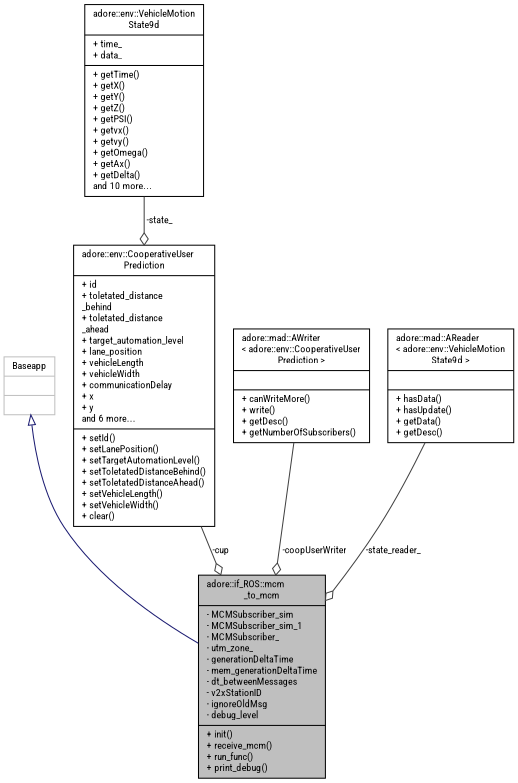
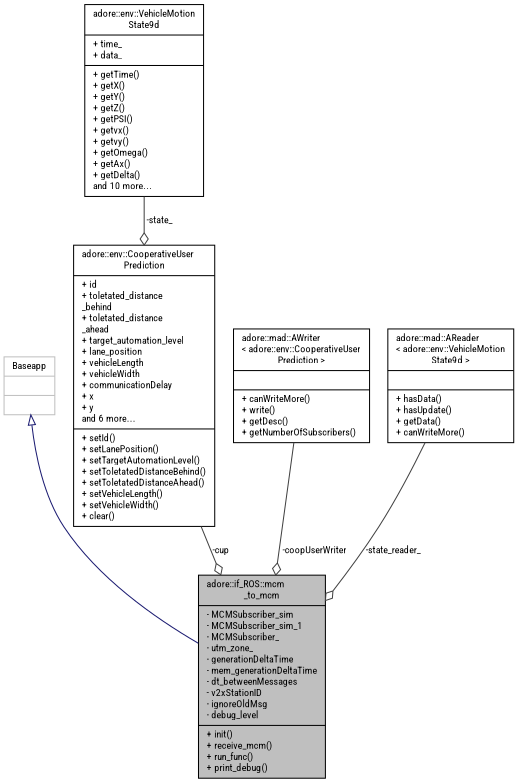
(419, 433) -> (430, 433)
